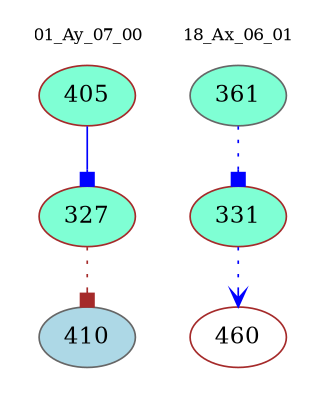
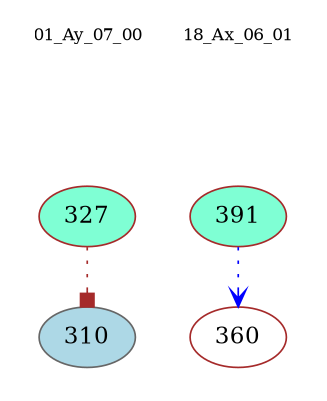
(87, 96) -> none
(238, 96) -> none
(238, 216) -> (238, 216)
(87, 337) -> (87, 337)
(238, 337) -> (238, 337)
